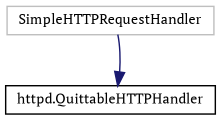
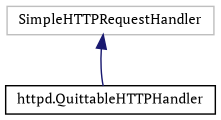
(120, 53) -> (101, 67)
